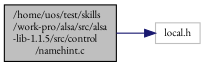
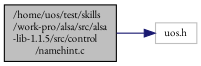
(178, 33) -> (176, 33)
